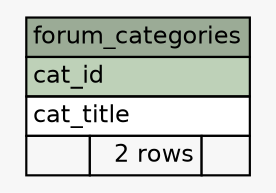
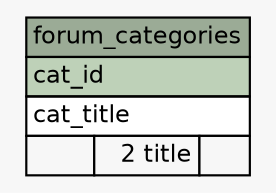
(155, 155) -> (157, 155)
